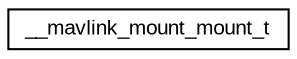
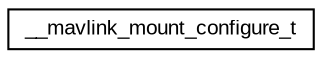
(149, 29) -> (161, 29)
